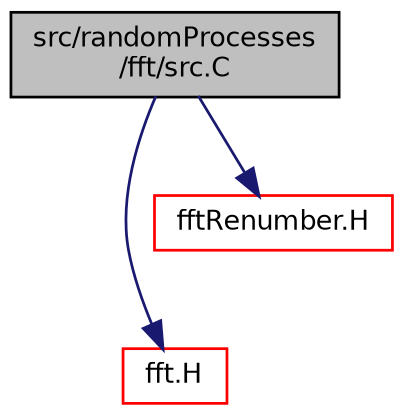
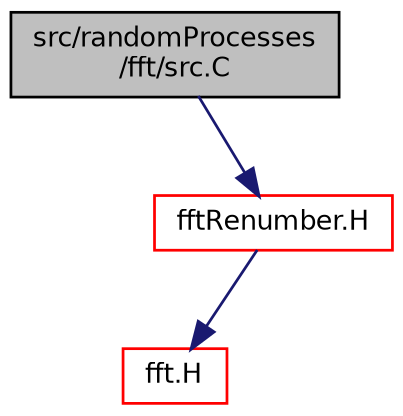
(126, 210) -> (232, 288)
